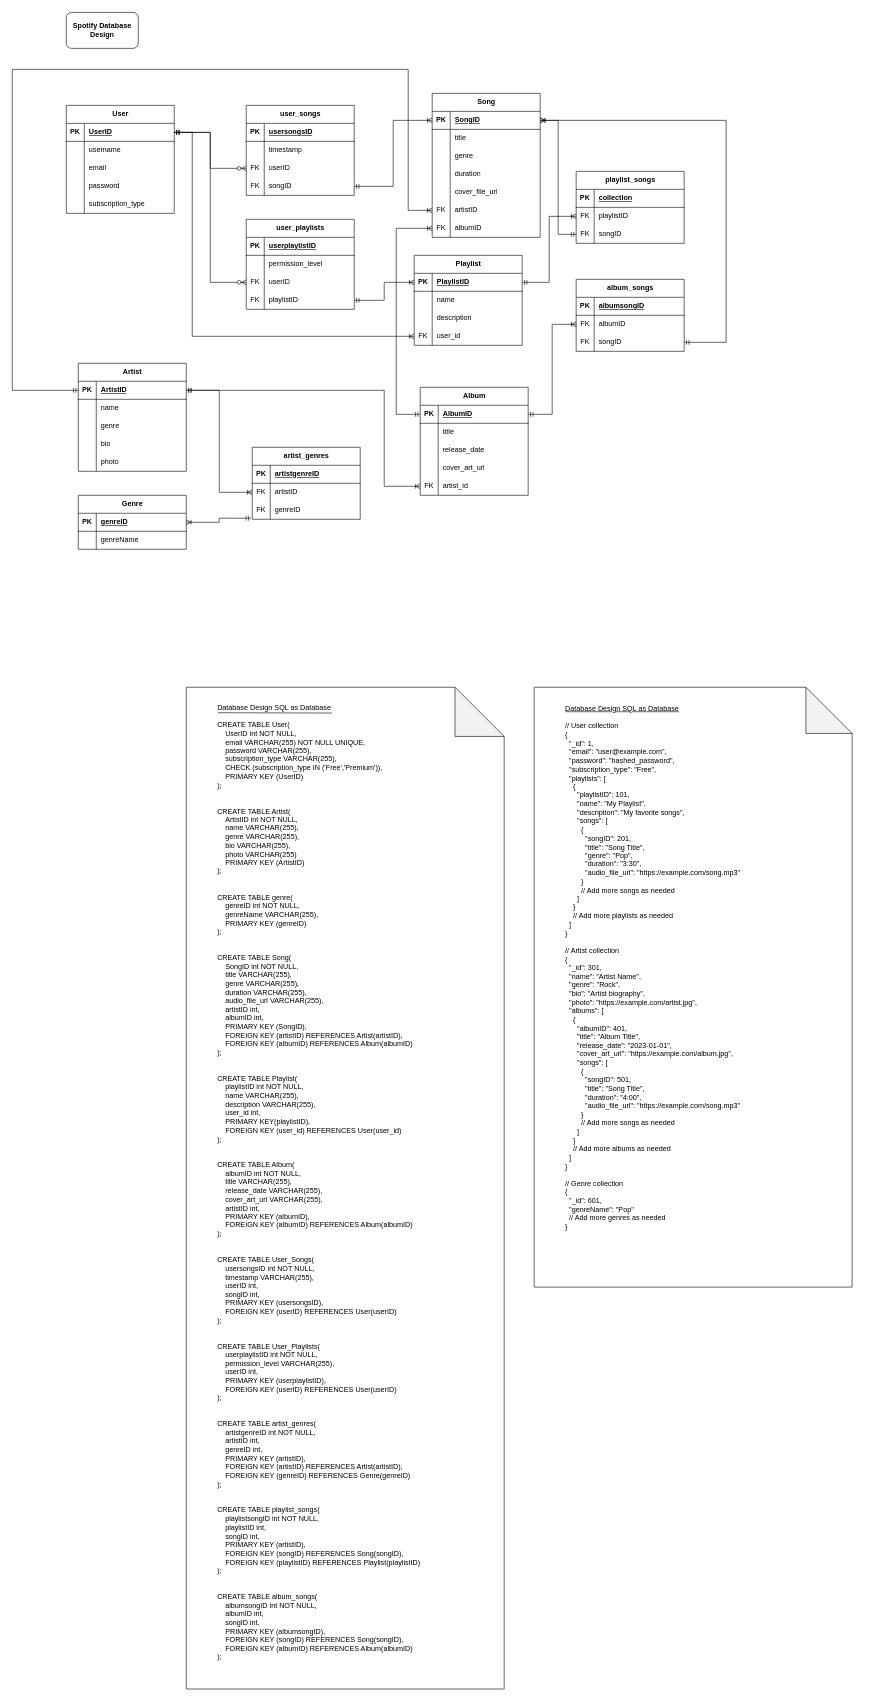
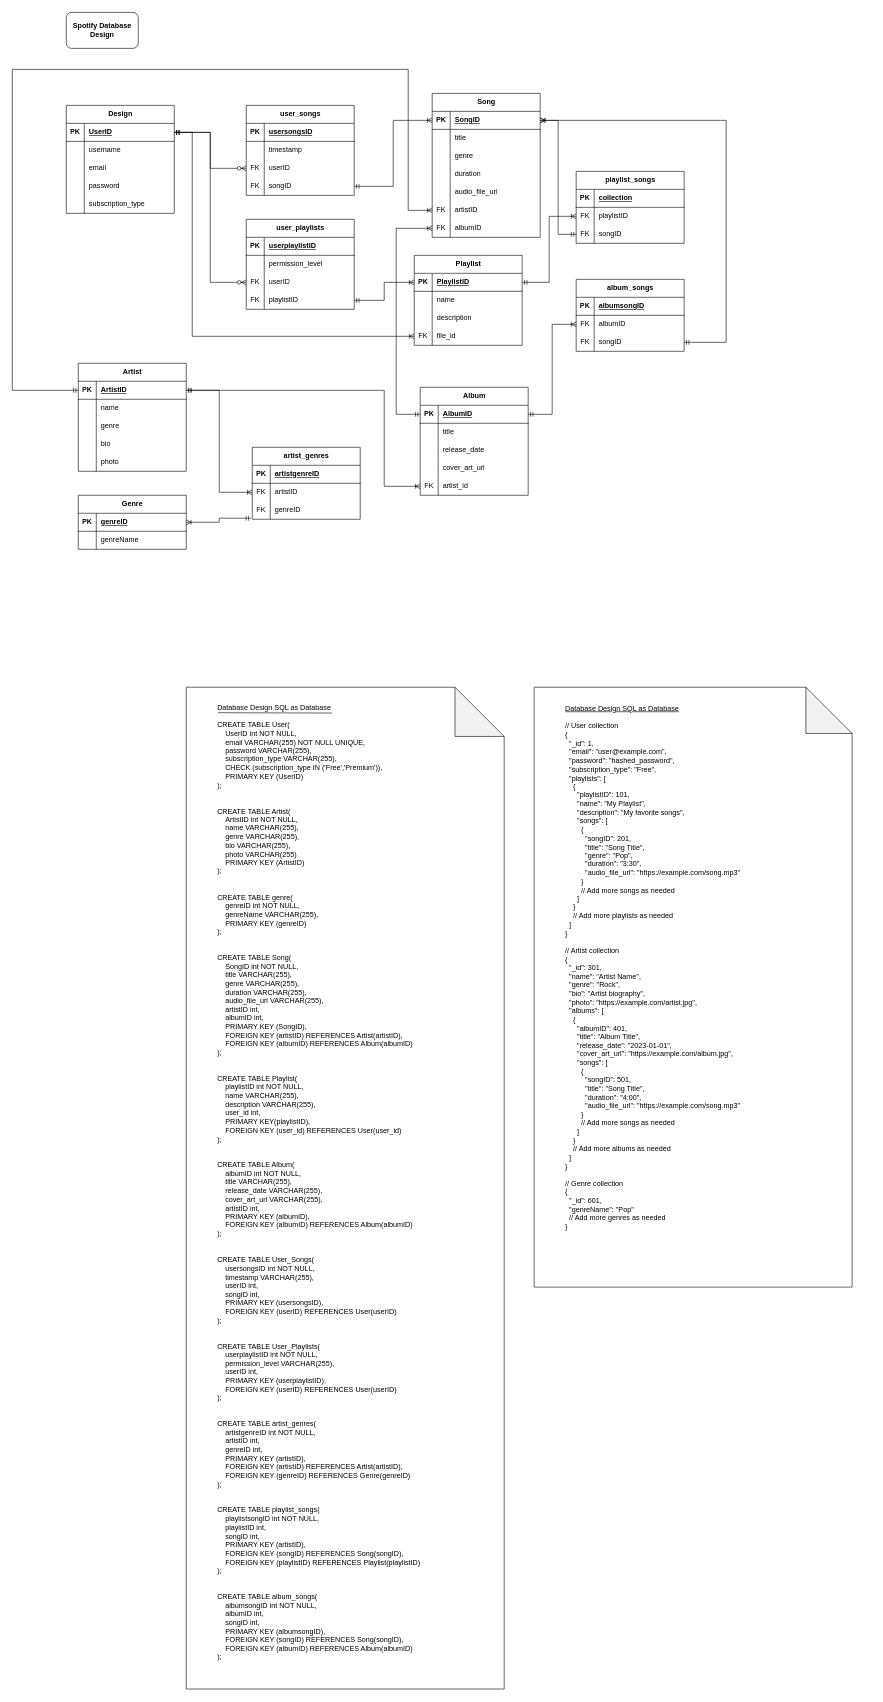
(121, 114) -> (121, 114)
(481, 192) -> (480, 192)
(450, 336) -> (448, 336)
